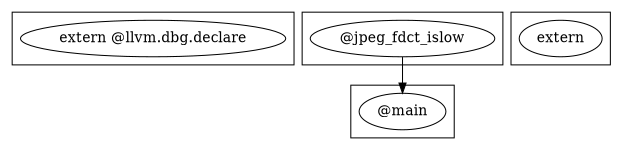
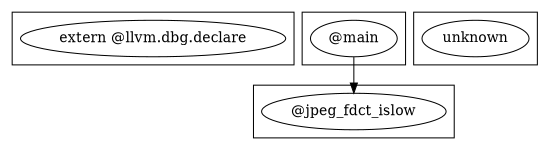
(561, 39) -> (476, 39)
(403, 71) -> (354, 71)
